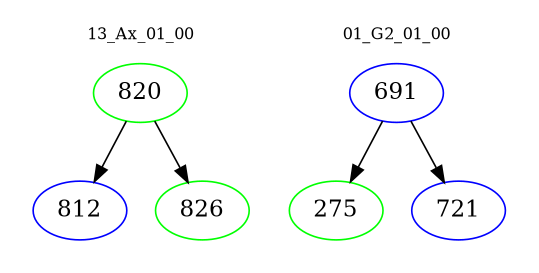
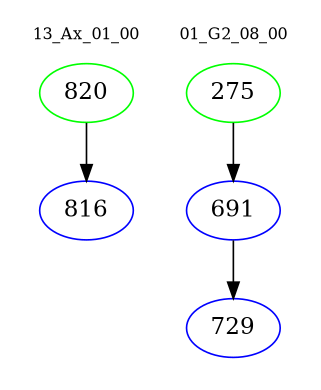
(397, 35) -> (234, 35)
(370, 144) -> (233, 144)
(80, 211) -> (86, 211)
(202, 211) -> none
(459, 211) -> (233, 328)
